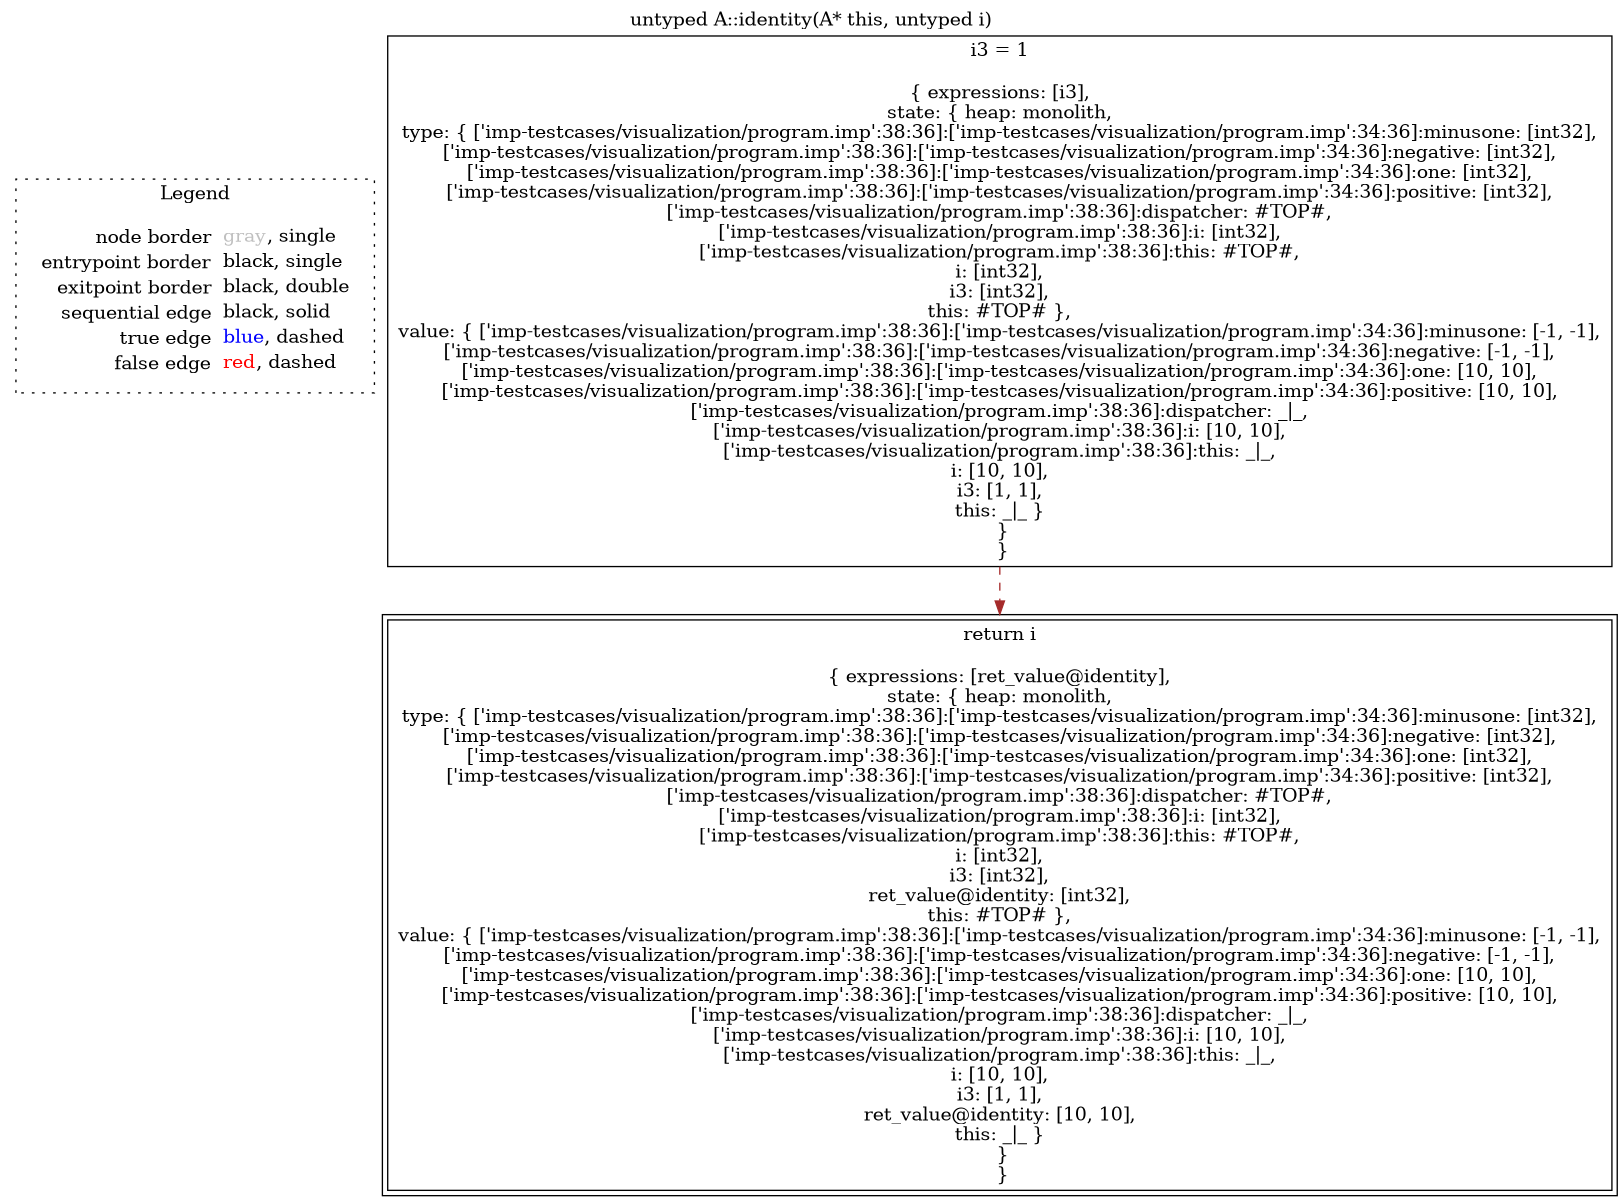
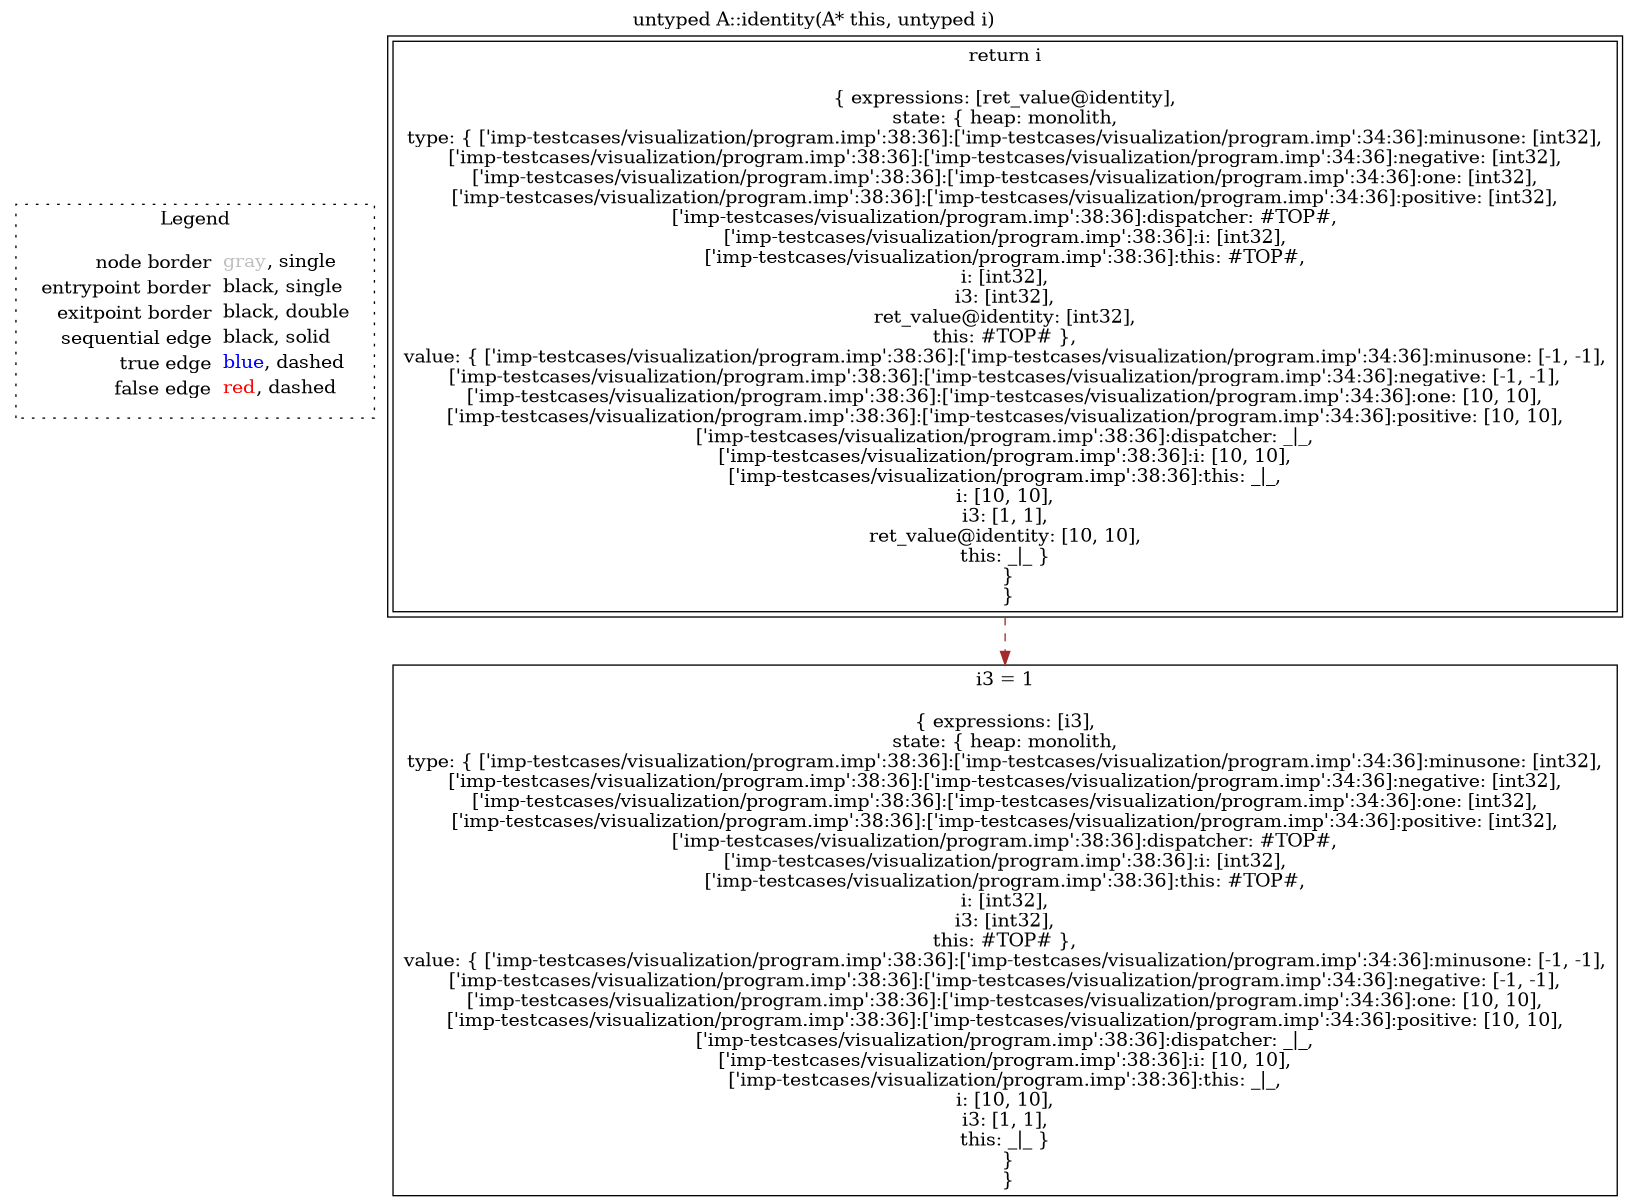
(1000, 584) -> (1005, 634)
